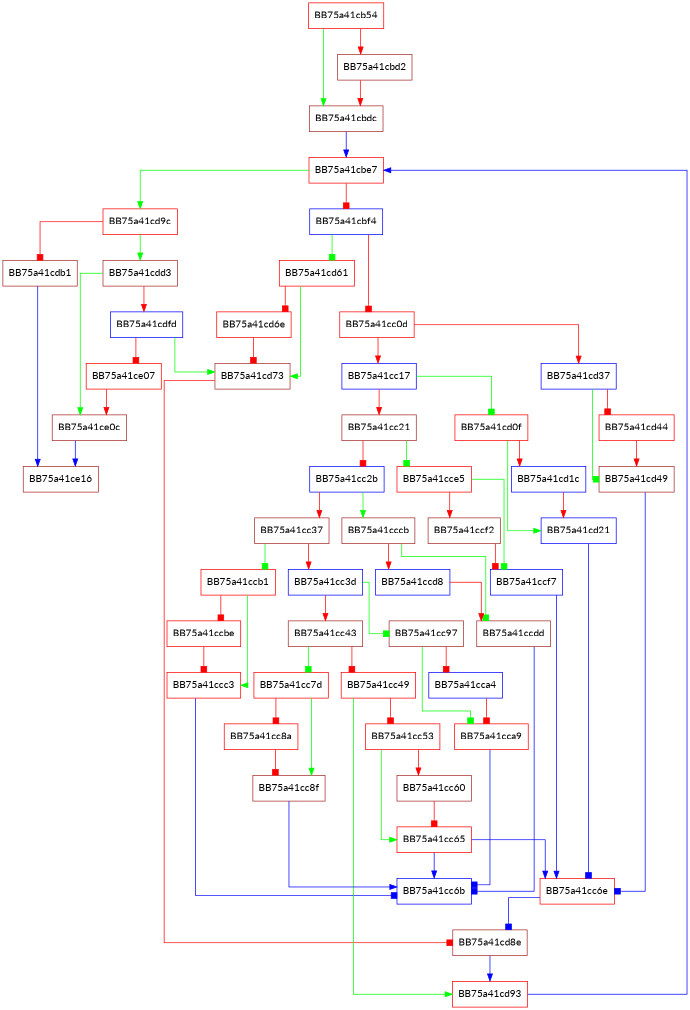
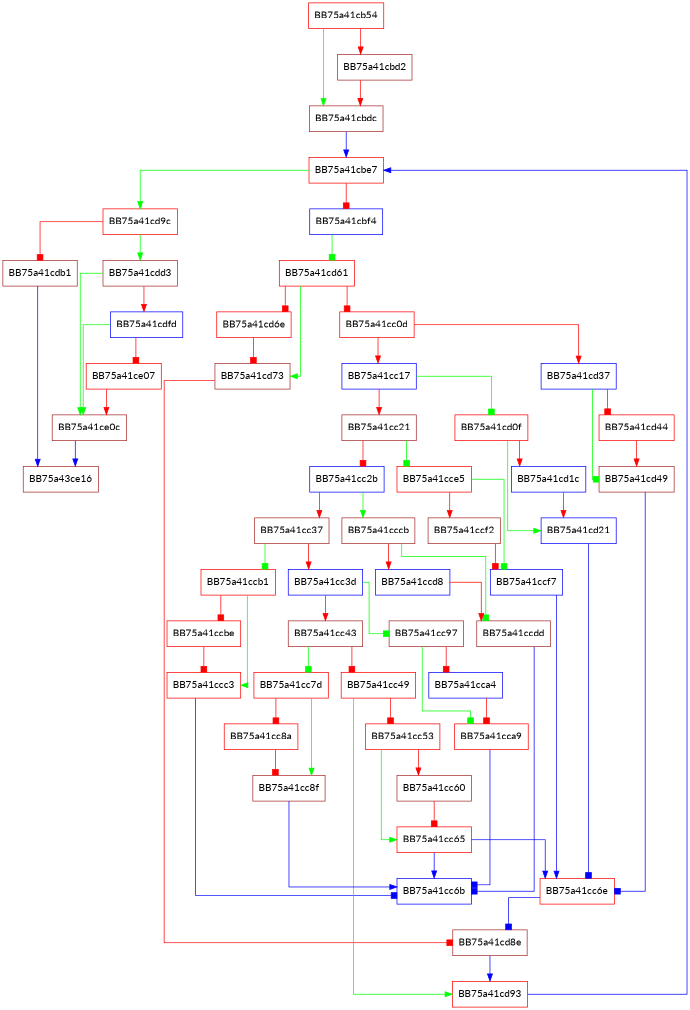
(369, 270) -> (347, 295)
(175, 371) -> (83, 353)
(61, 479) -> (61, 479)
